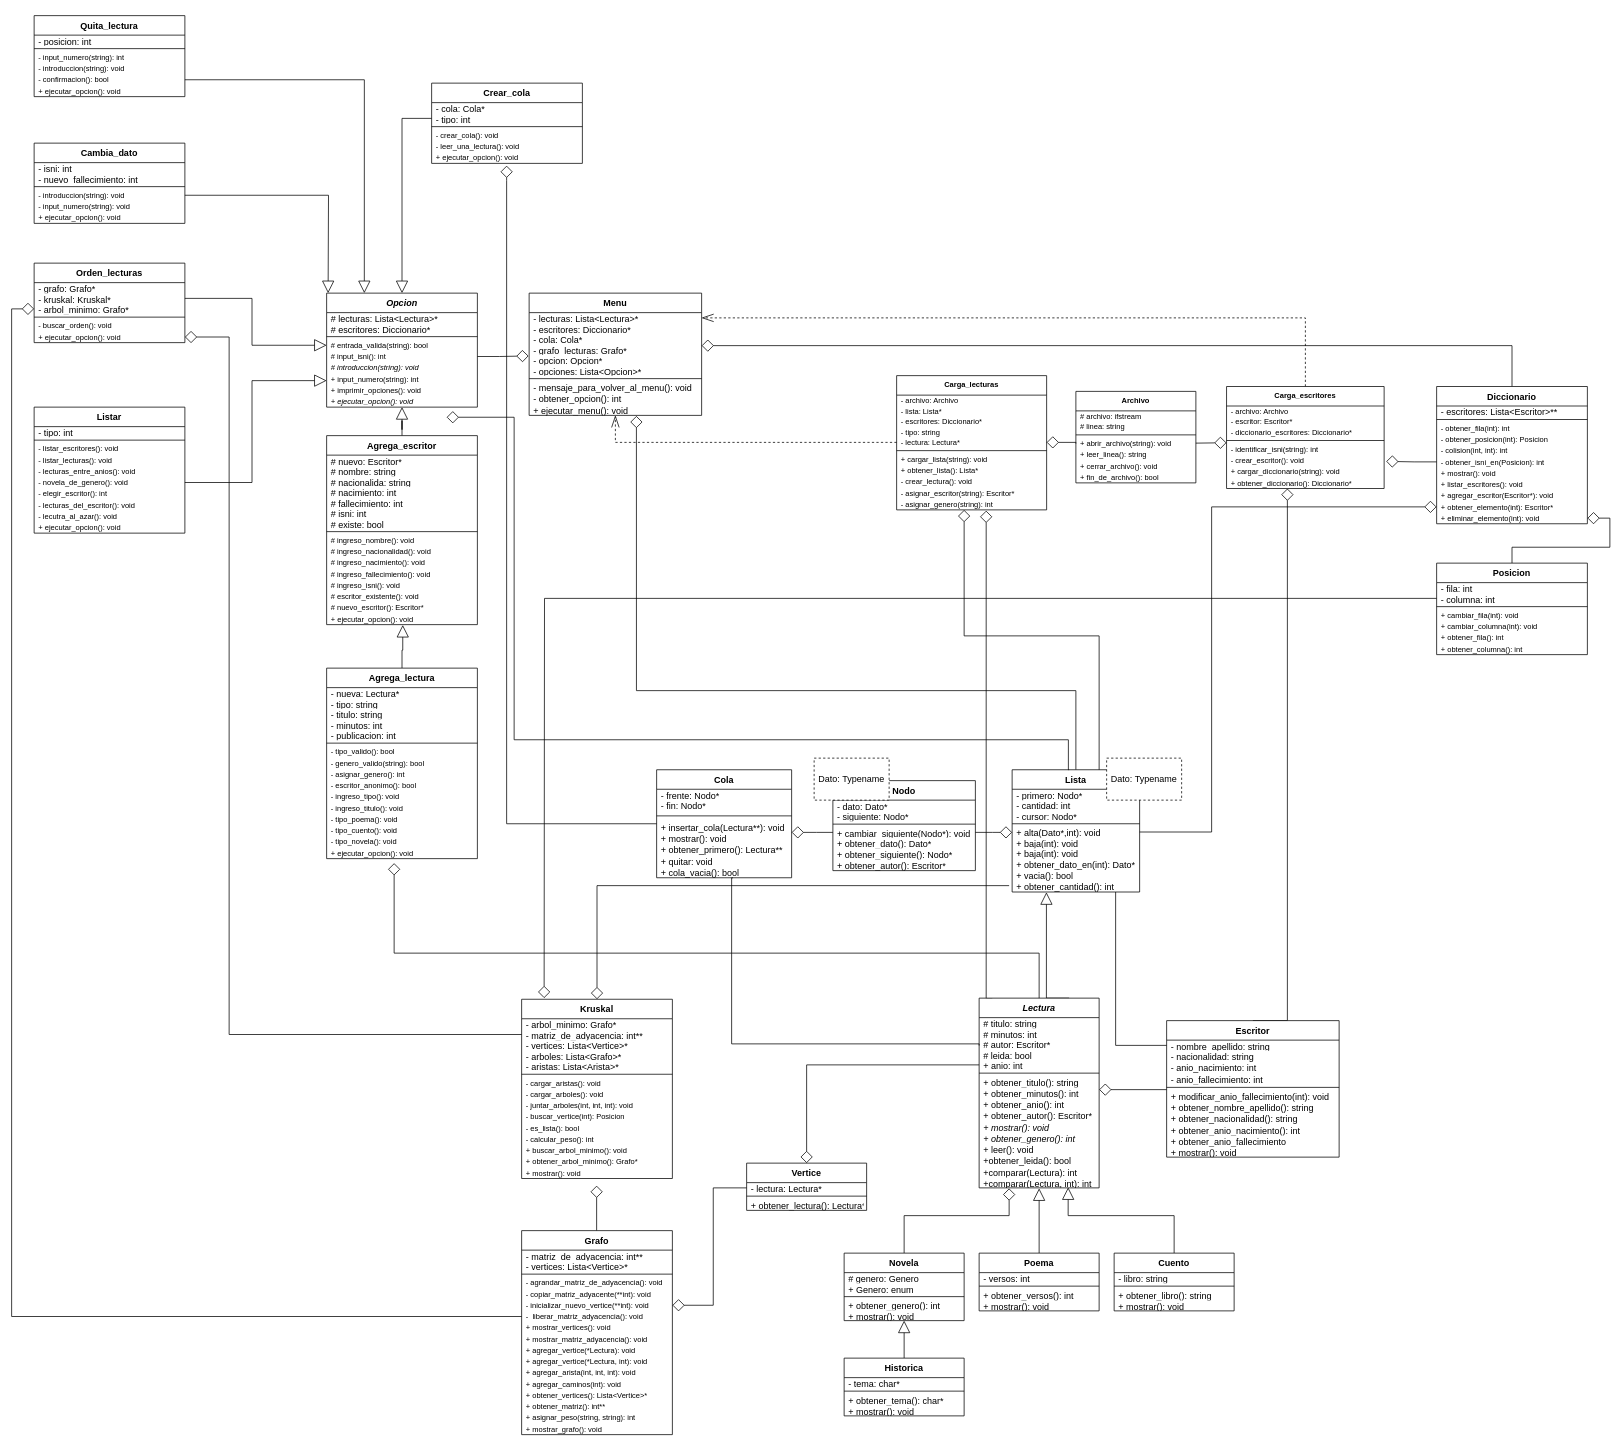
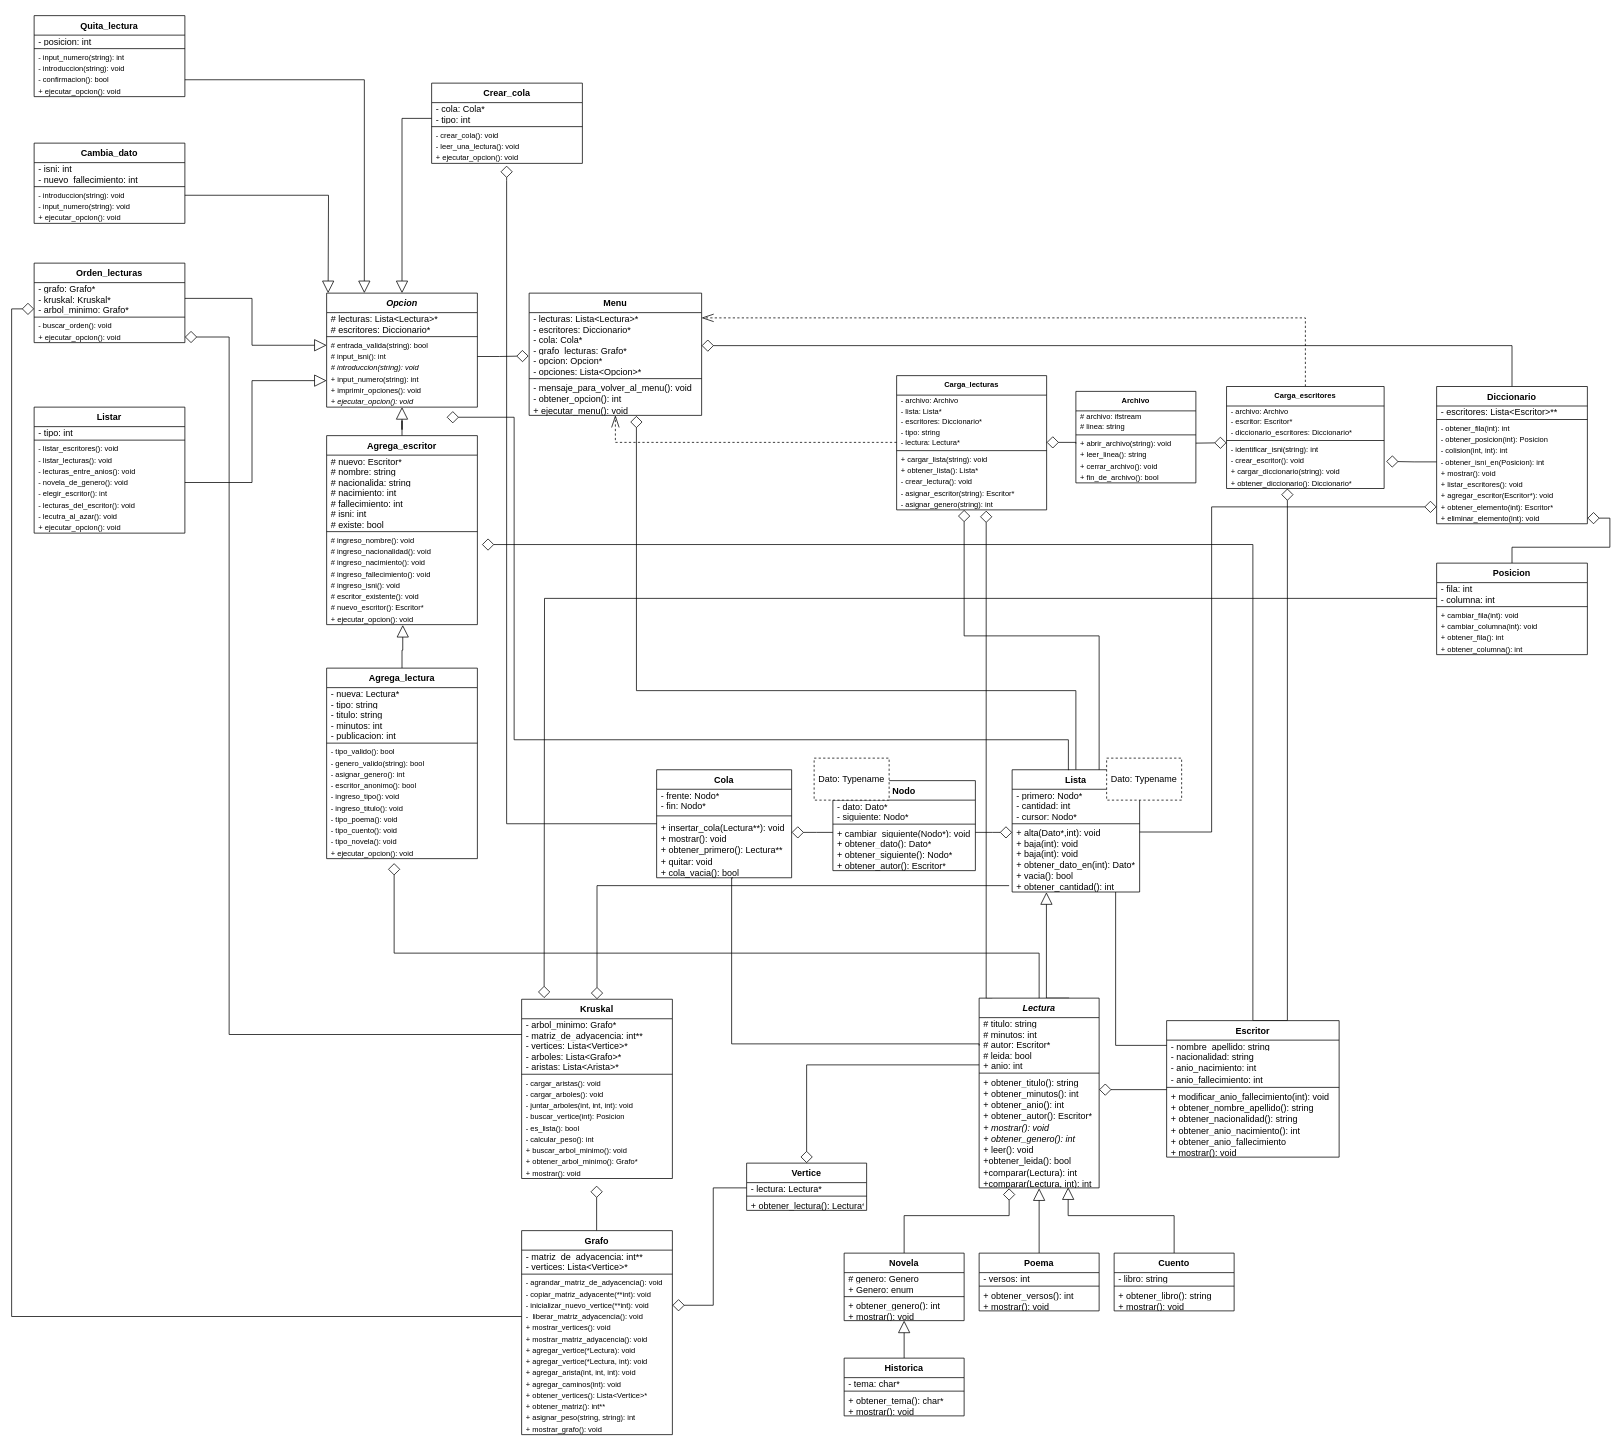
none -> (1111, 544)
